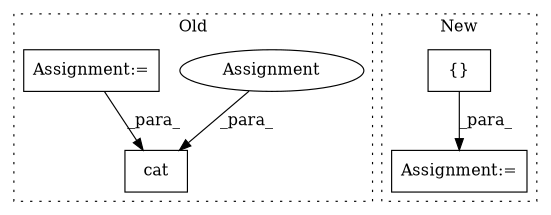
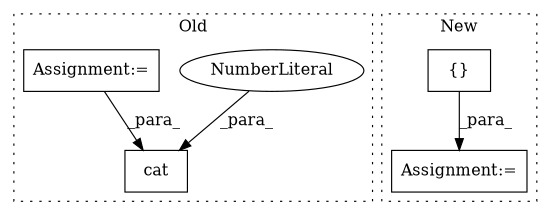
(272, 71) -> (272, 71)
